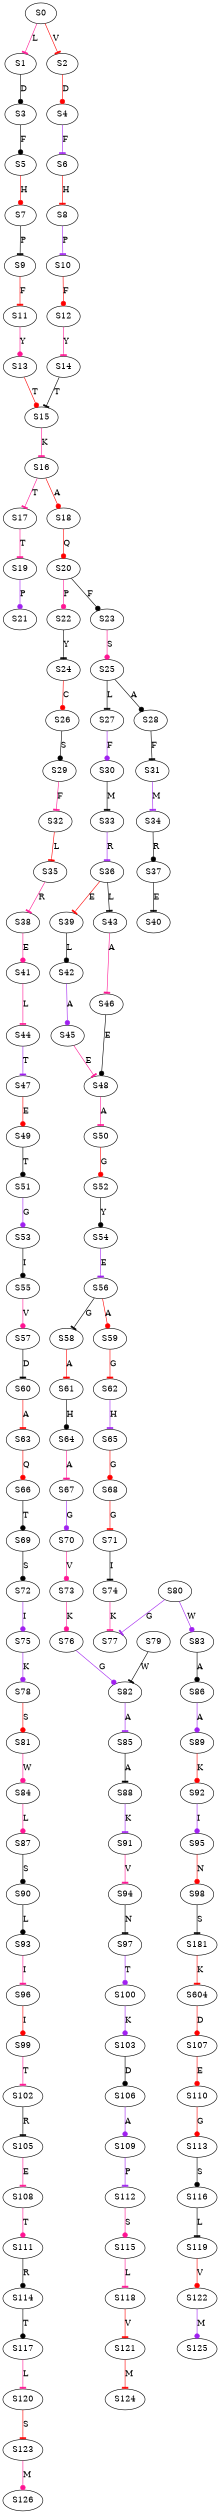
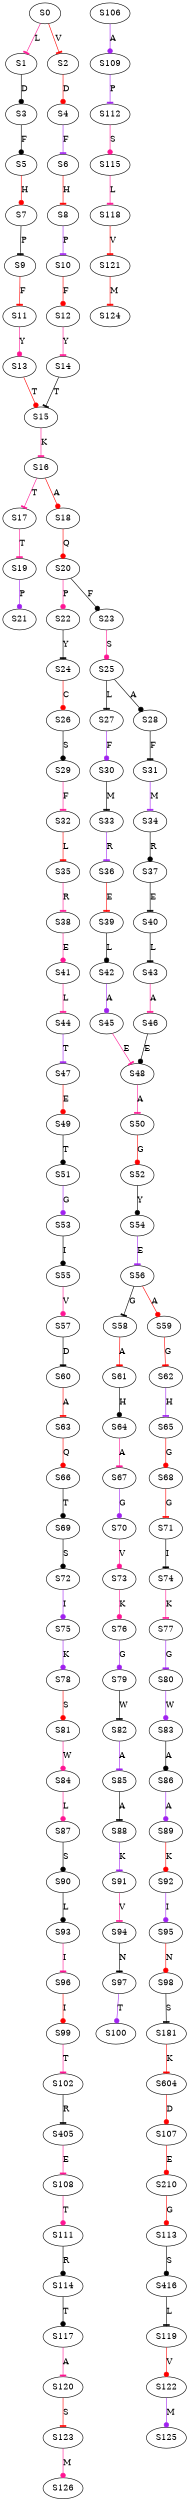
(108, 896) -> (150, 946)
(144, 1616) -> (166, 1653)
(94, 1666) -> (119, 1653)
(125, 2046) -> none
(197, 2096) -> (166, 2185)
(23, 2147) -> (63, 2135)
(197, 2197) -> (166, 2286)
(26, 2374) -> (66, 2362)
